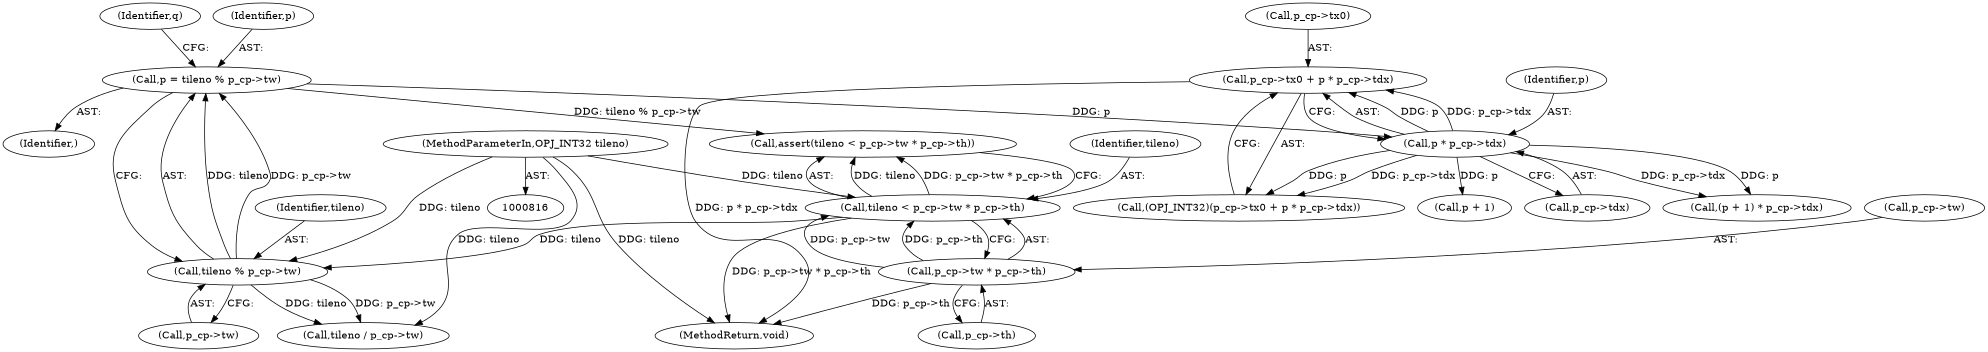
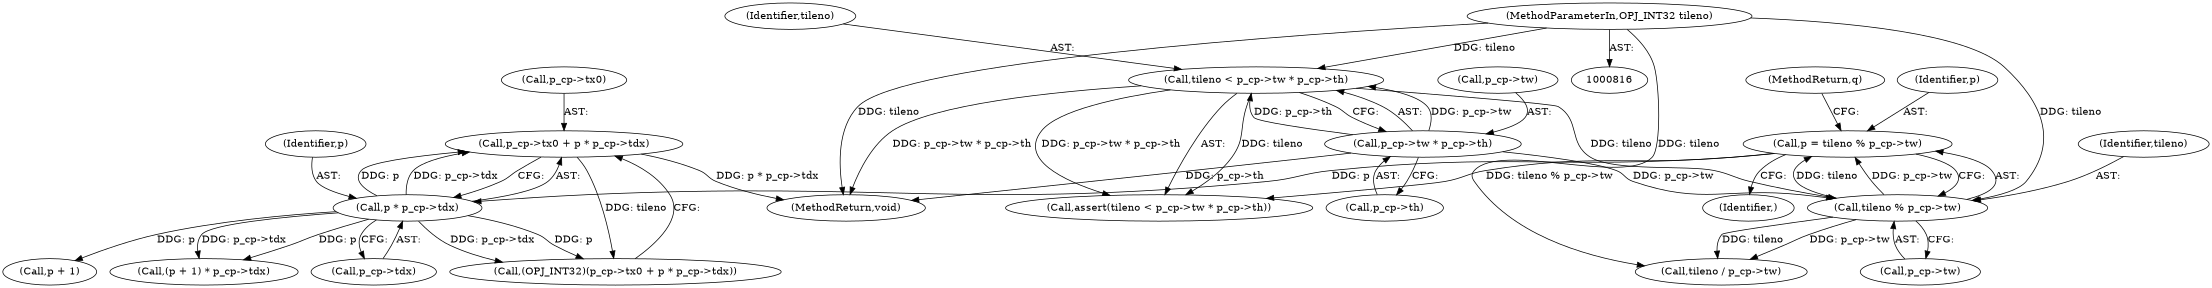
(150, 16) -> (1815, 80)
(91, 112) -> (1775, 176)
(1295, 144) -> (636, 208)
(1053, 163) -> none
none -> (1662, 189)
